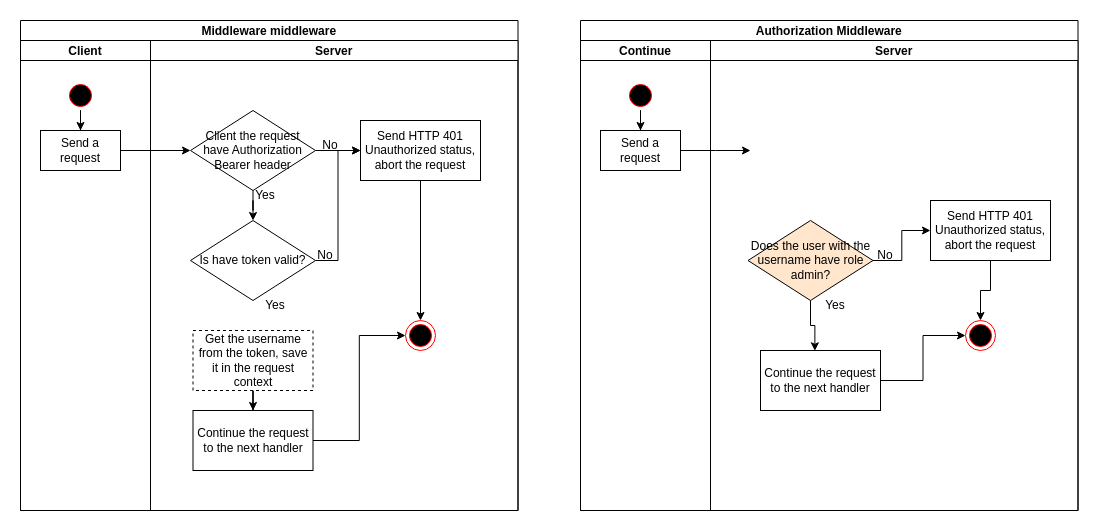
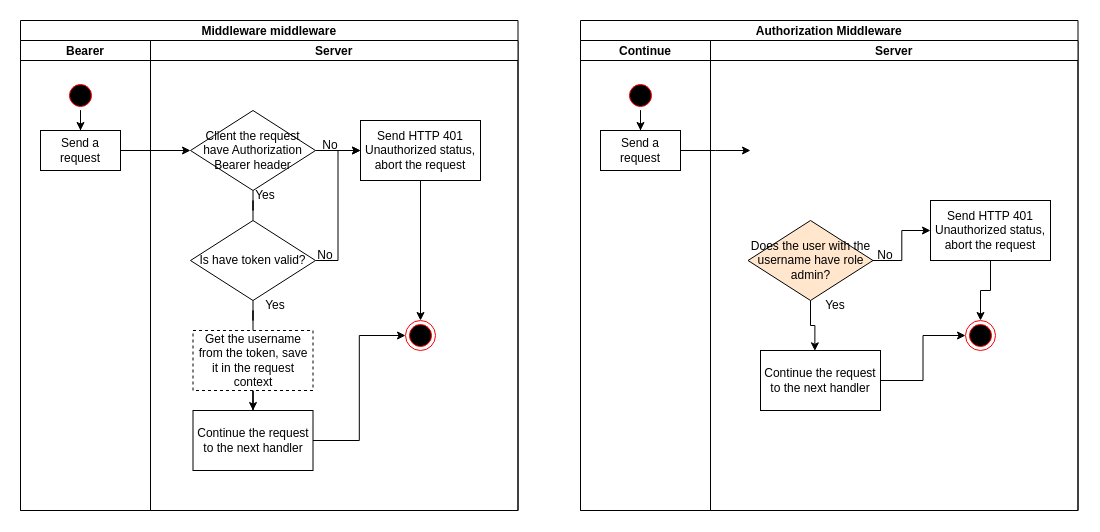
(85, 51) -> (85, 51)
(253, 212) -> (253, 214)
none -> (253, 316)
